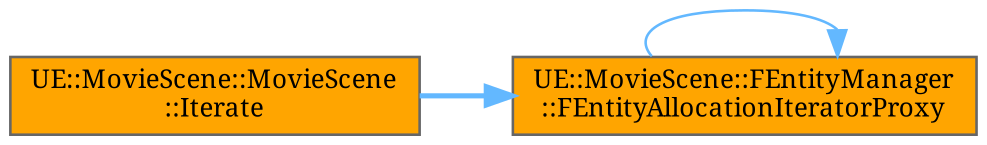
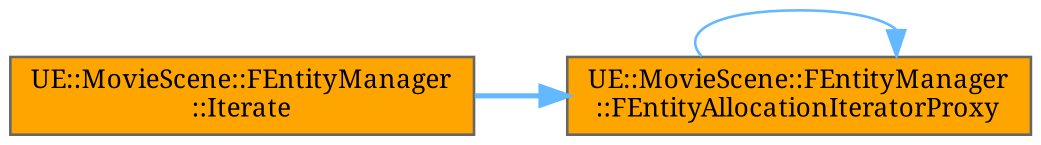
(215, 96) -> (242, 96)
